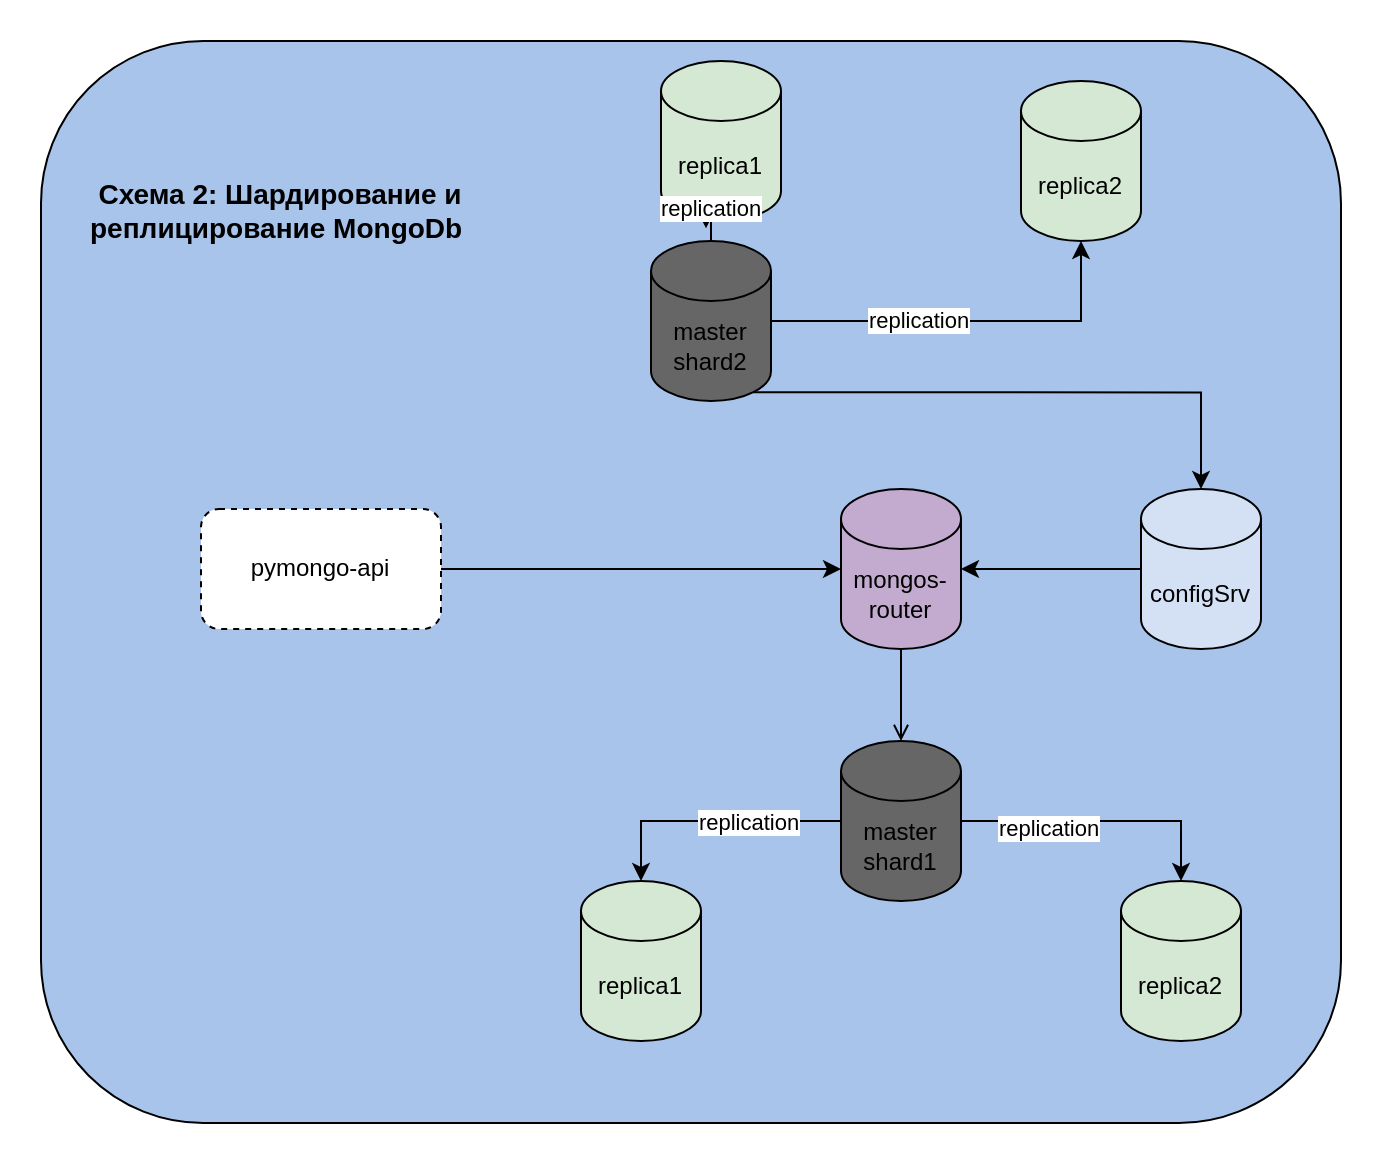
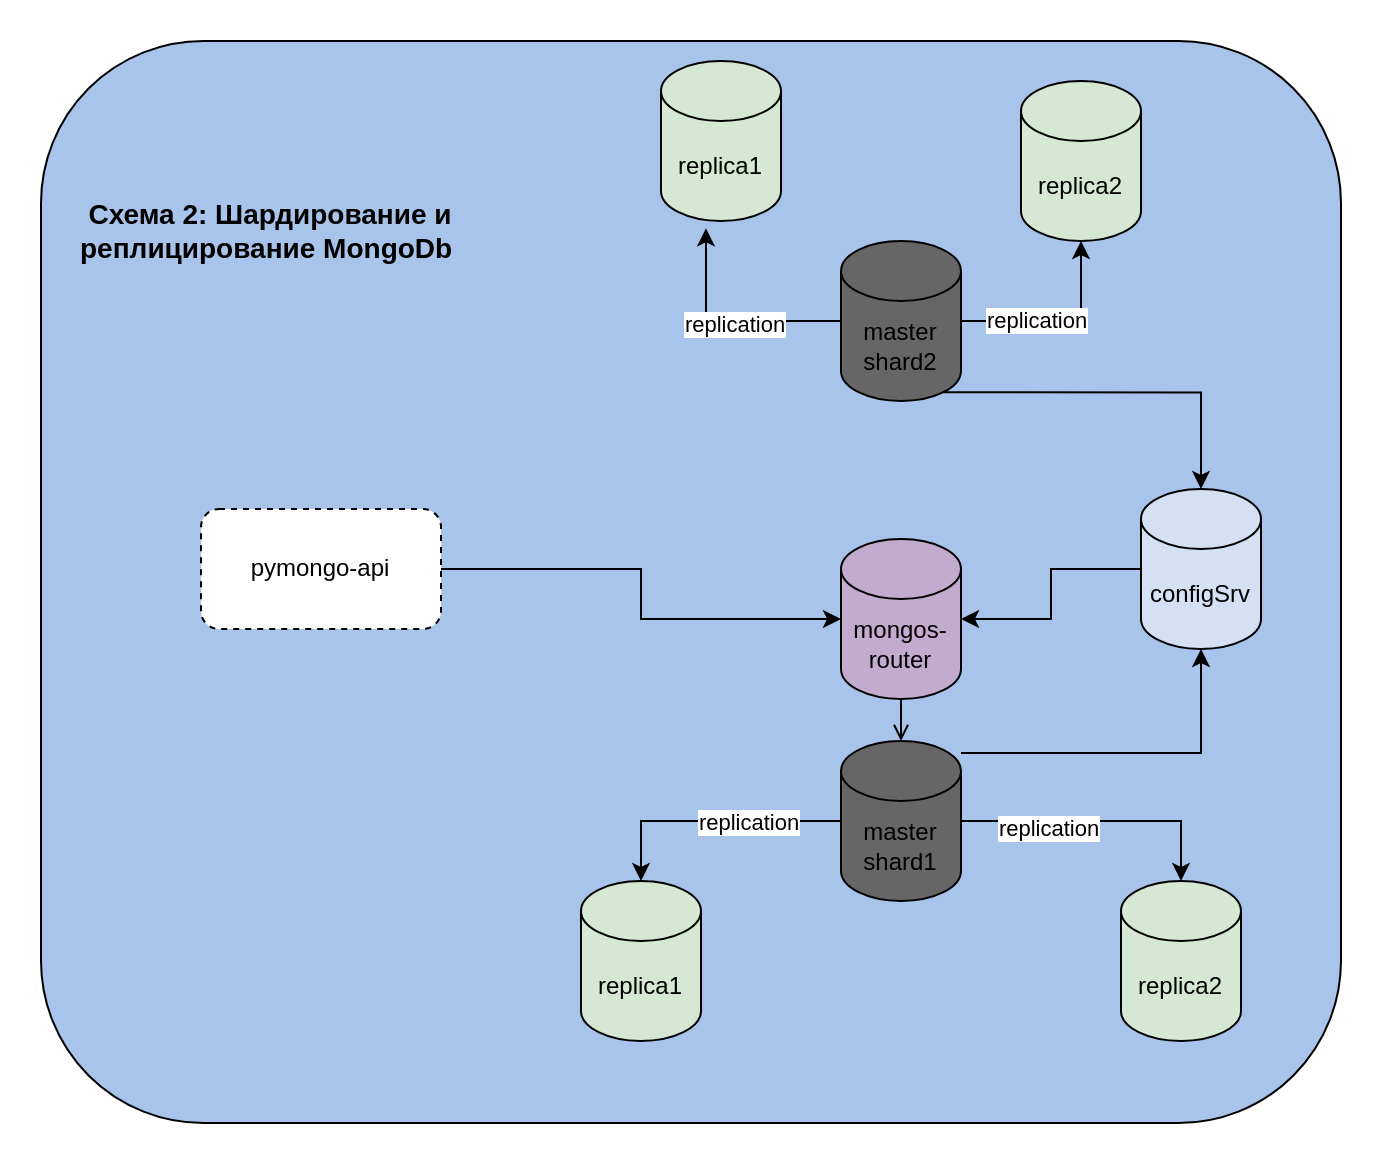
(281, 211) -> (271, 231)
(711, 321) -> (901, 321)
(901, 569) -> (901, 619)
none -> (1126, 753)
